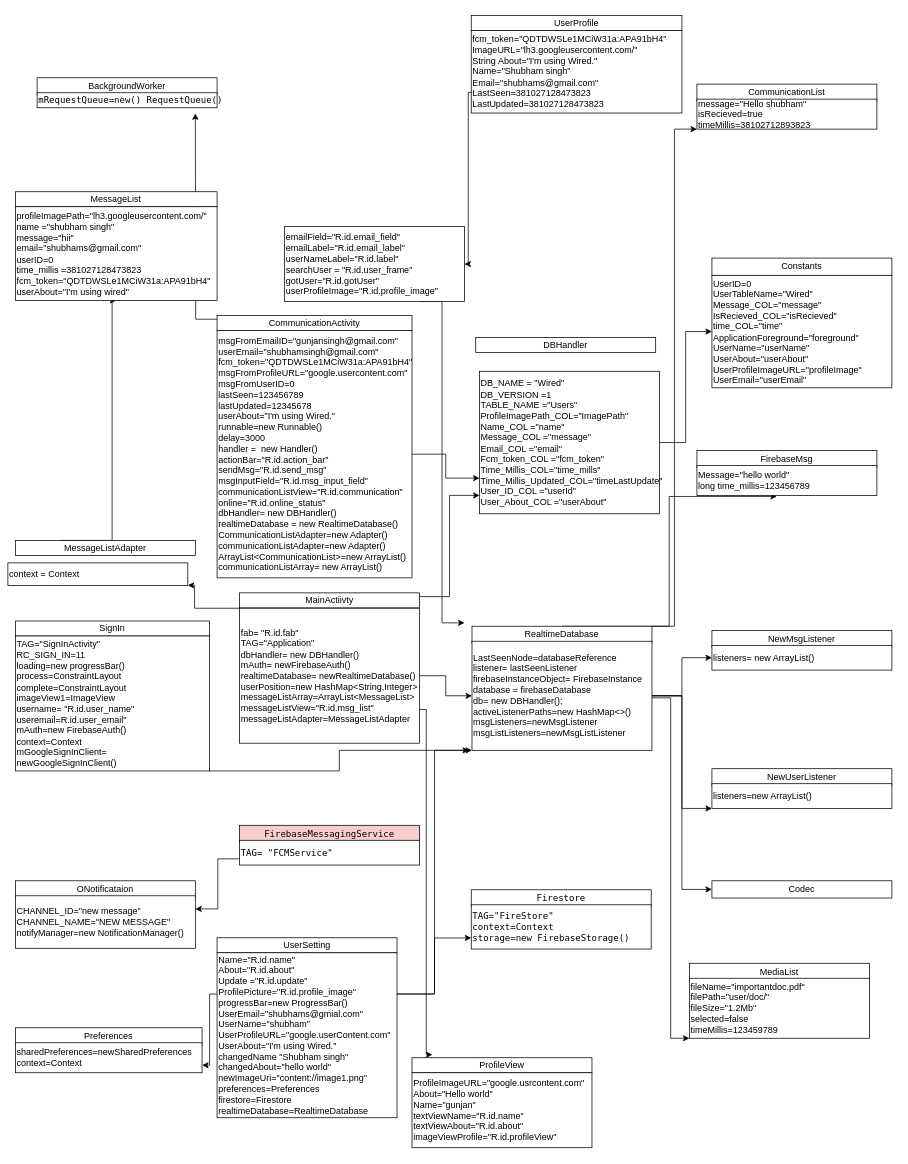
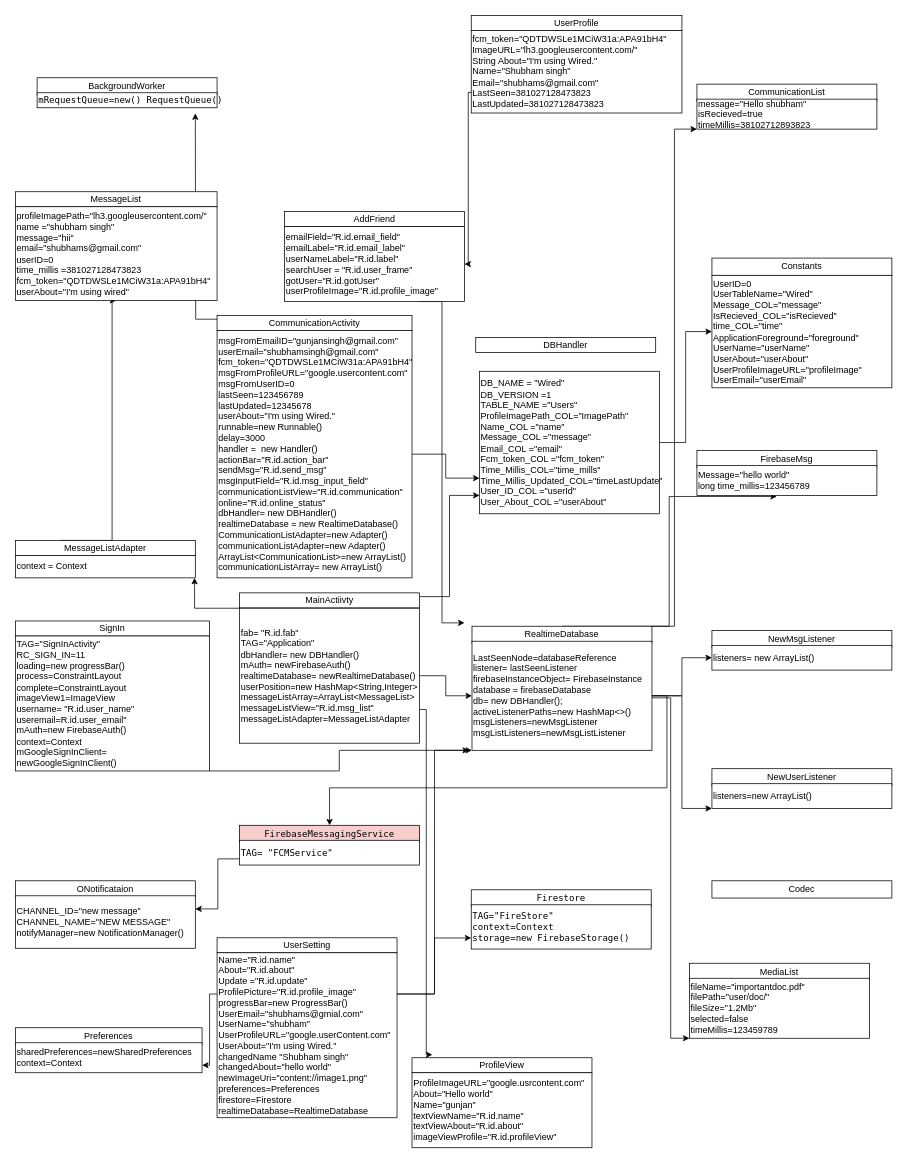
none -> (375, 219)
(98, 574) -> (105, 567)
(693, 890) -> (484, 788)
